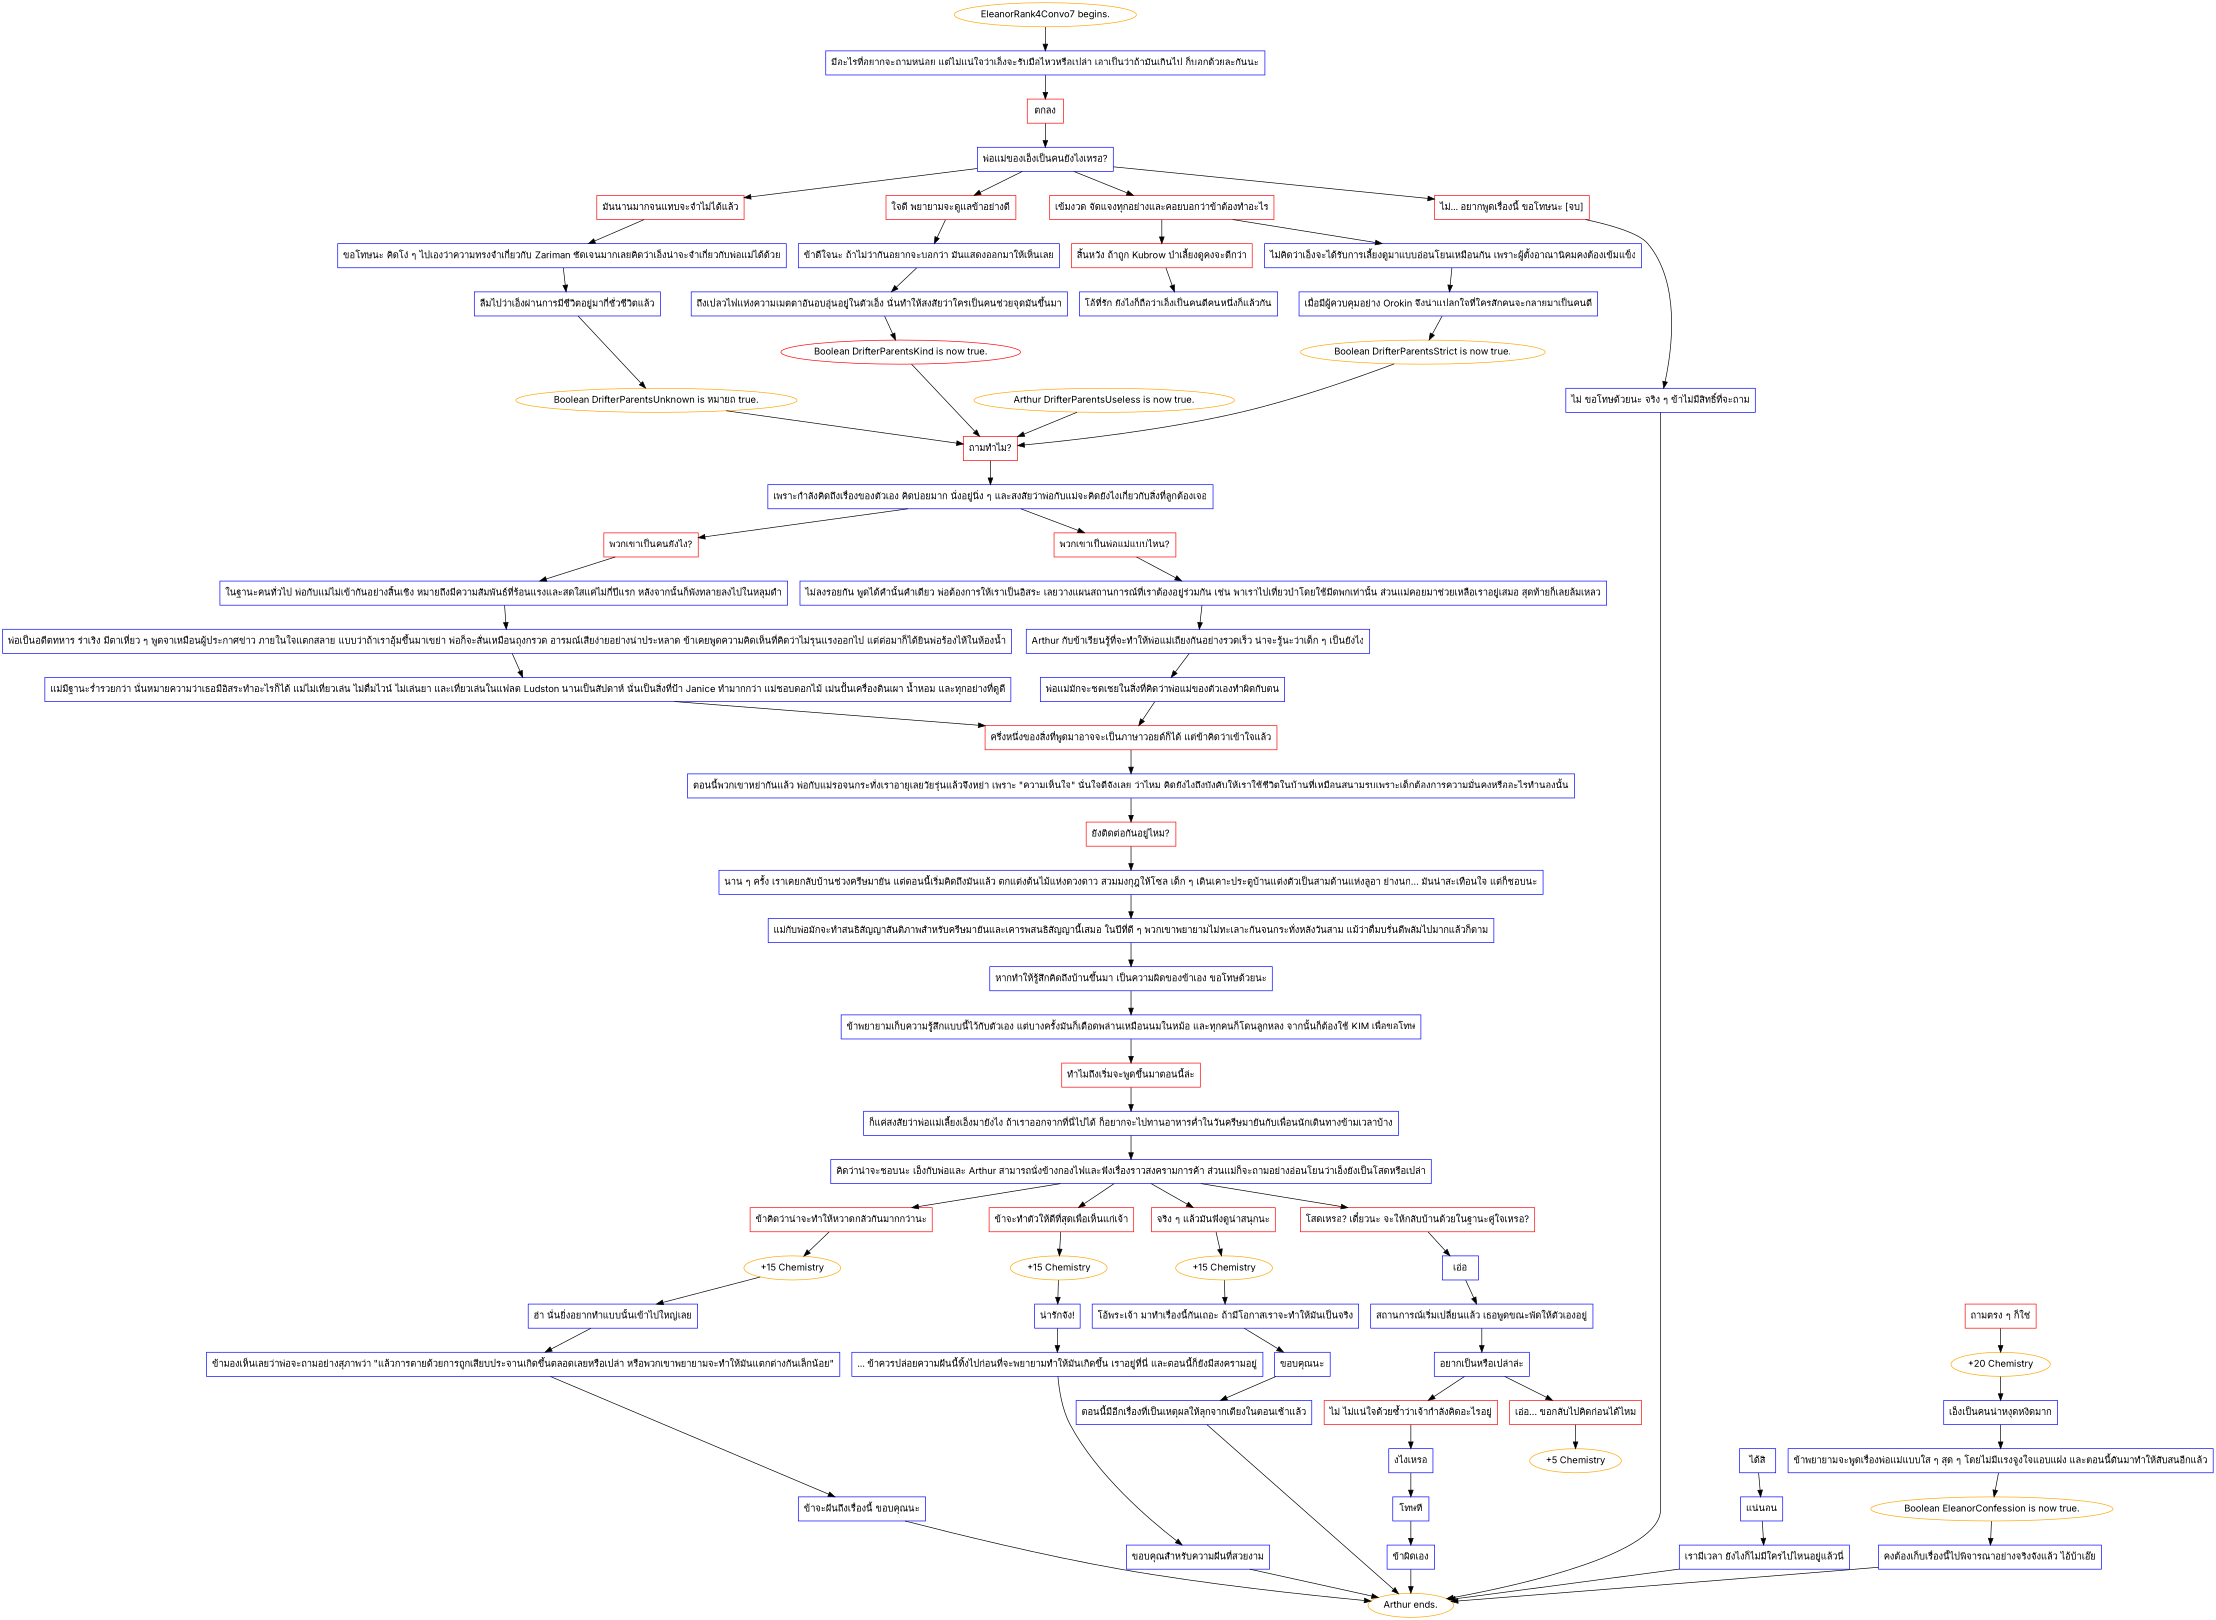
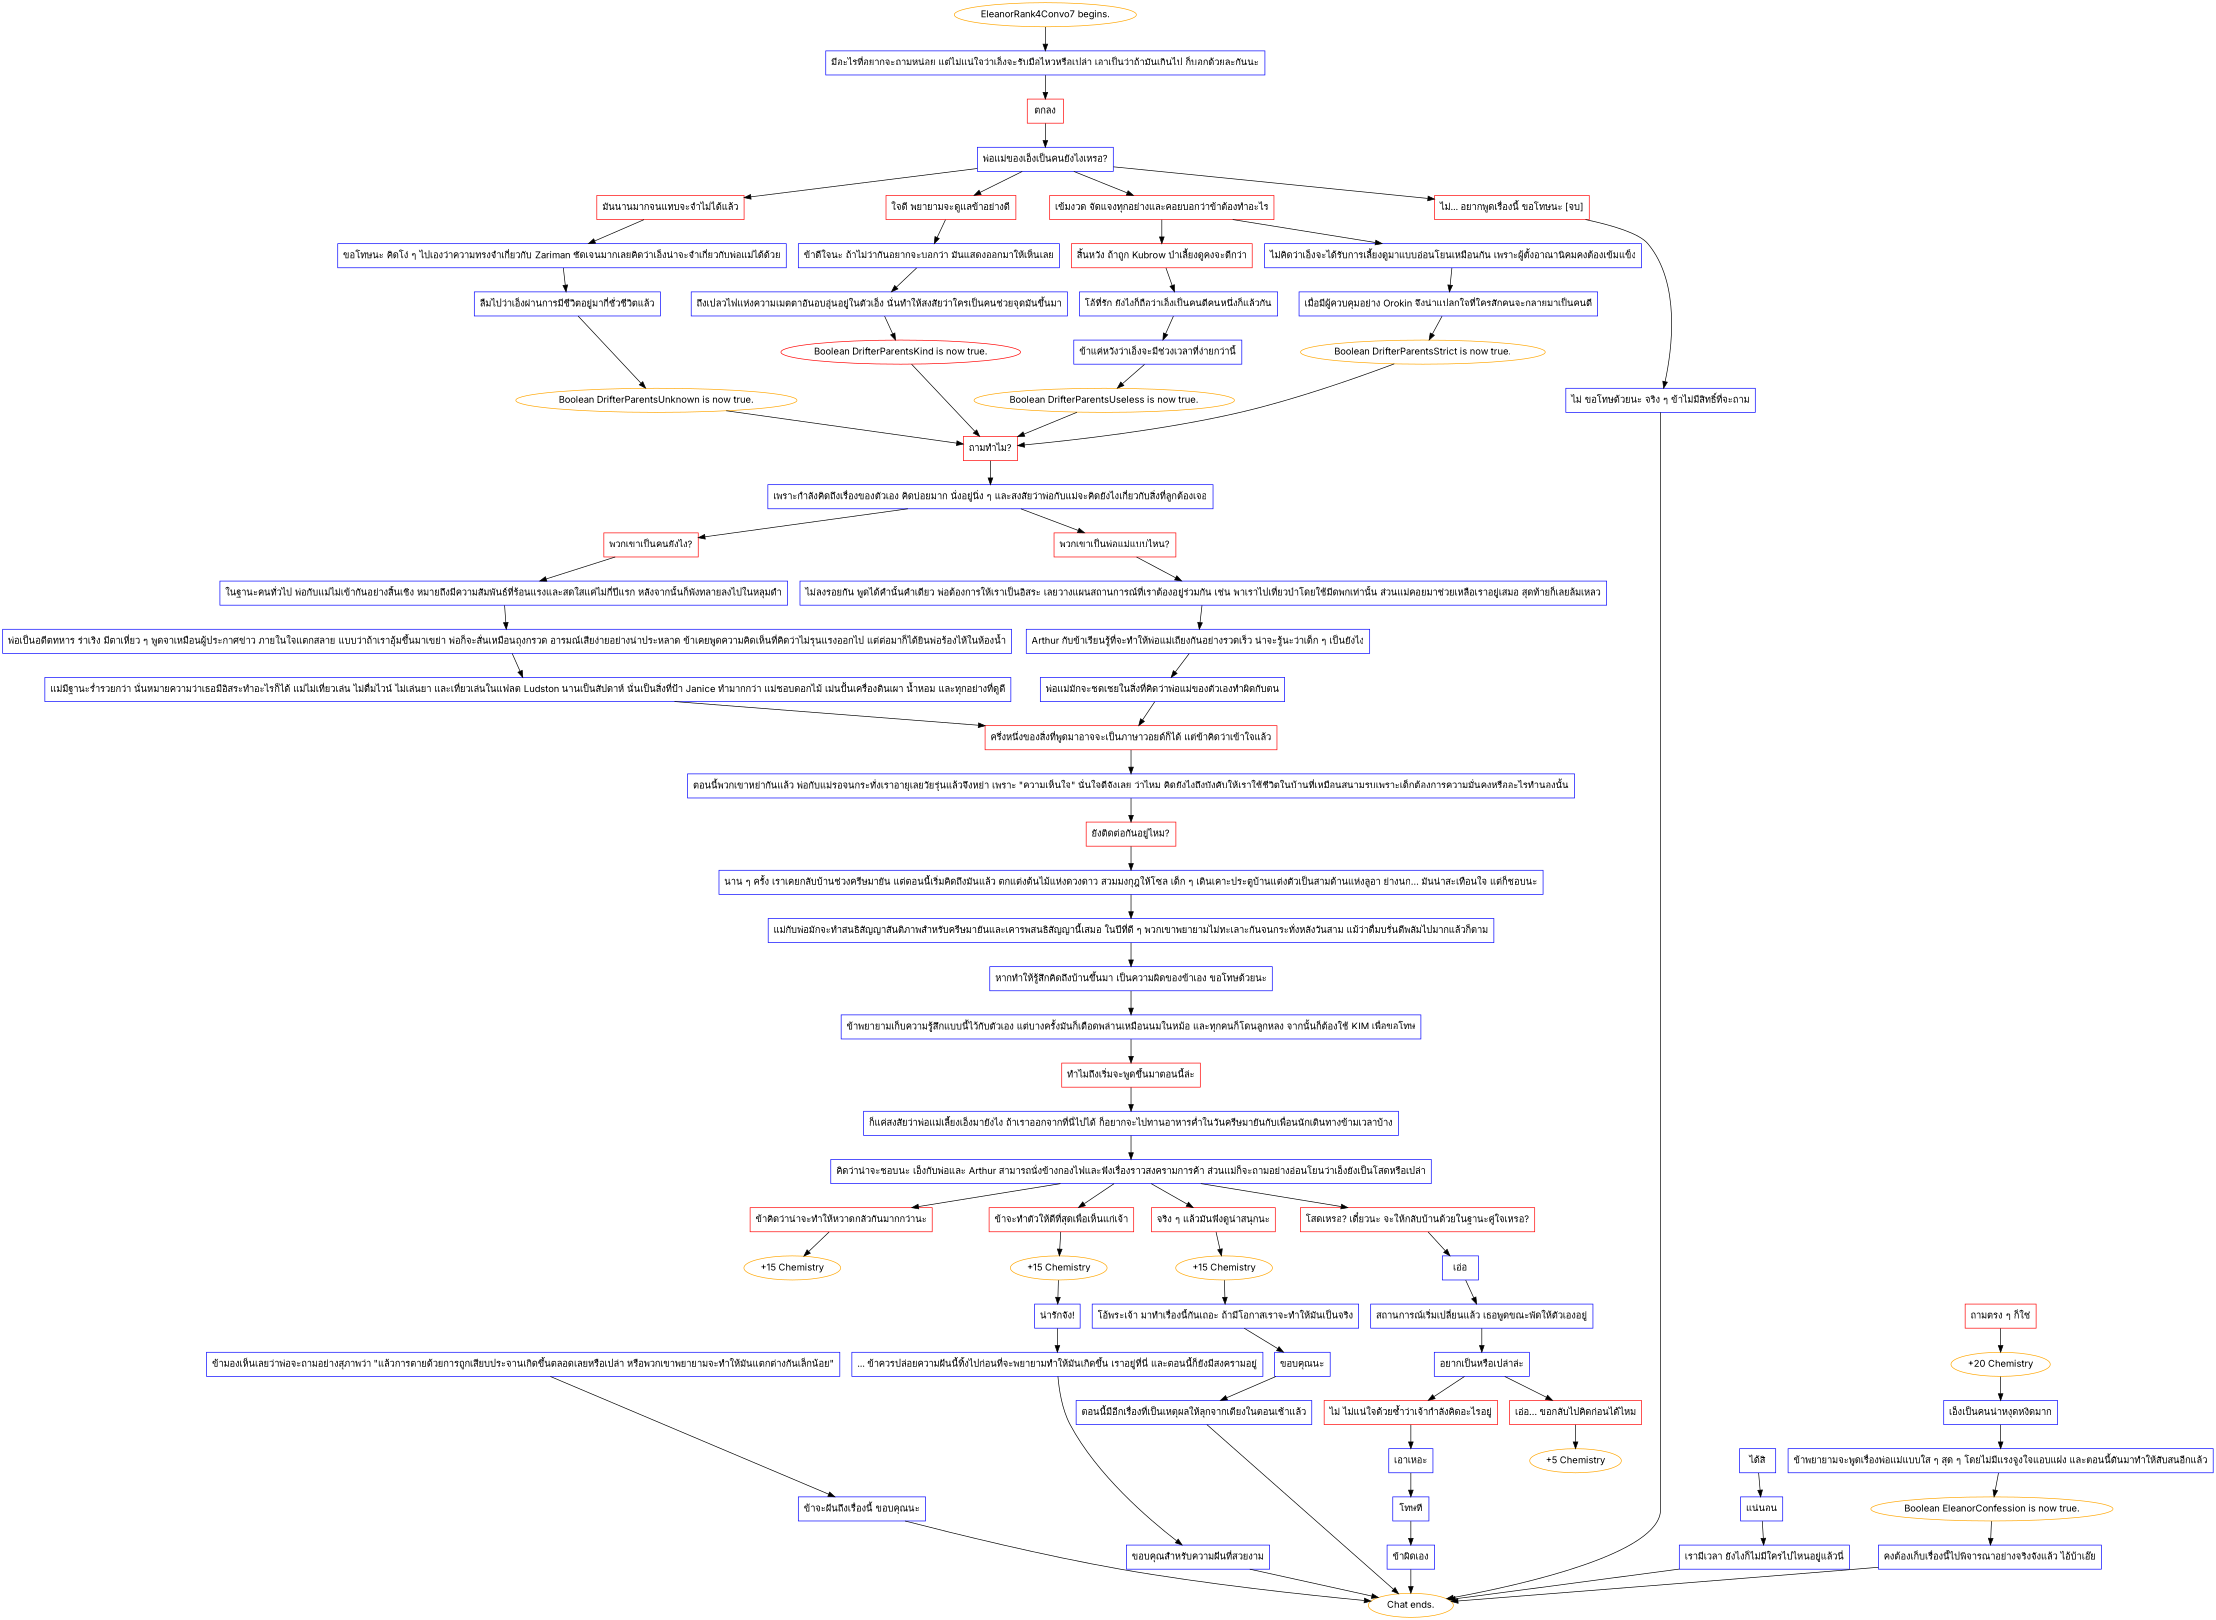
none -> (1158, 352)
(656, 400) -> (656, 400)
(1104, 400) -> (1104, 400)
(613, 1316) -> none
(1411, 1461) -> (1411, 1461)
(1411, 1605) -> (1411, 1605)
